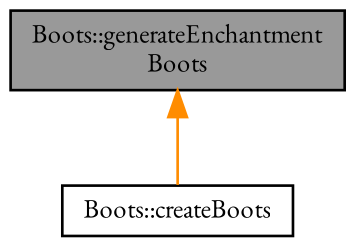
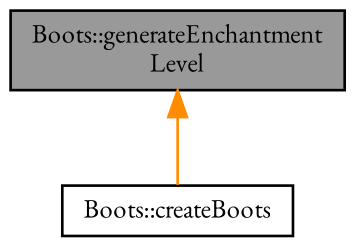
(178, 50) -> (178, 50)
